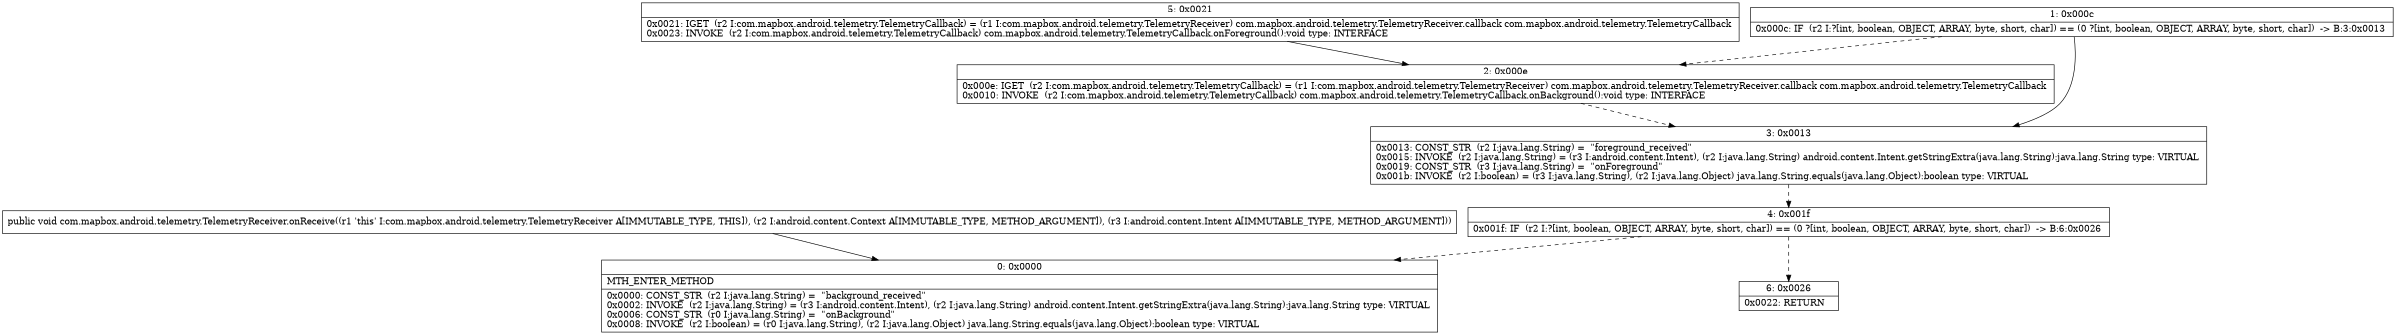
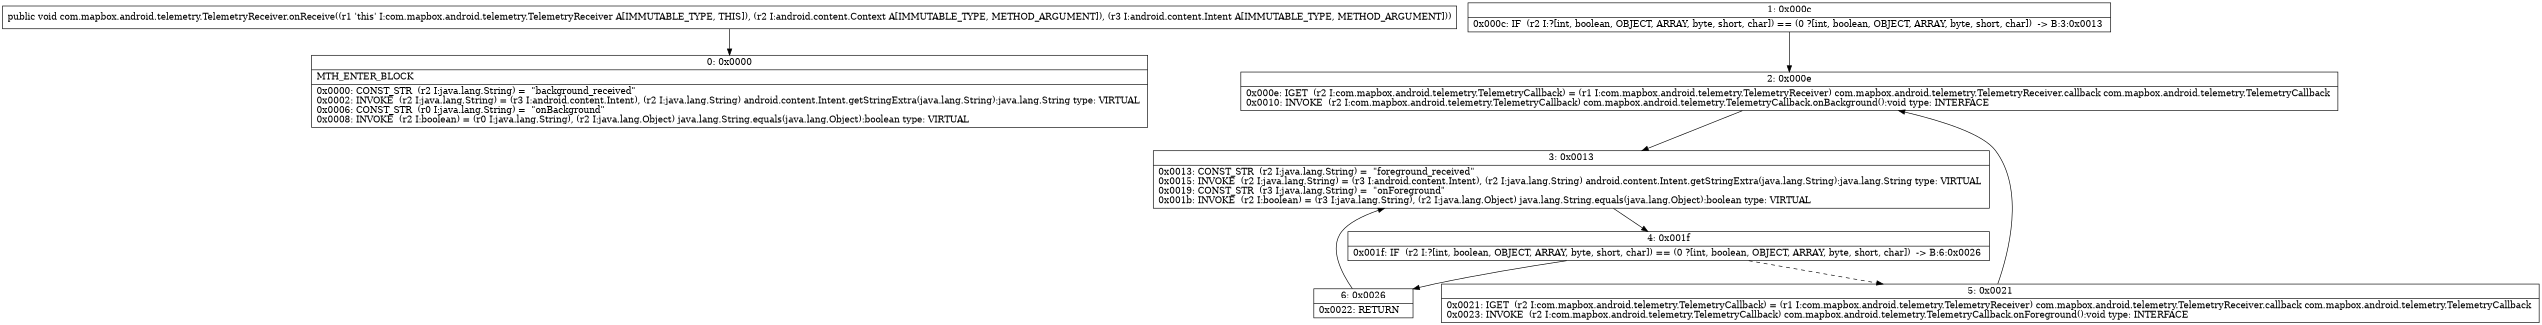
(1814, 50) -> (1789, 49)
(2067, 94) -> (1338, 240)
(1625, 114) -> (1695, 130)
(1789, 193) -> (1628, 218)
(1521, 248) -> (1813, 272)
(1789, 256) -> (1493, 273)
(660, 282) -> (365, 77)
